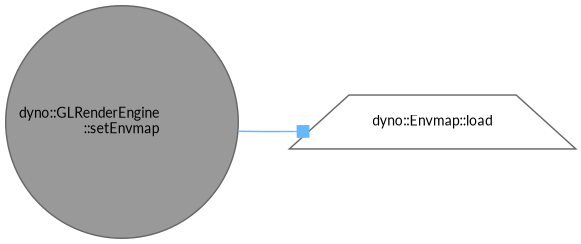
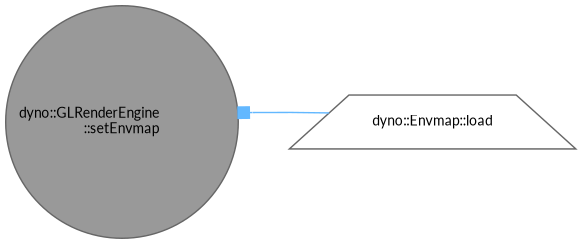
(266, 132) -> (291, 112)
